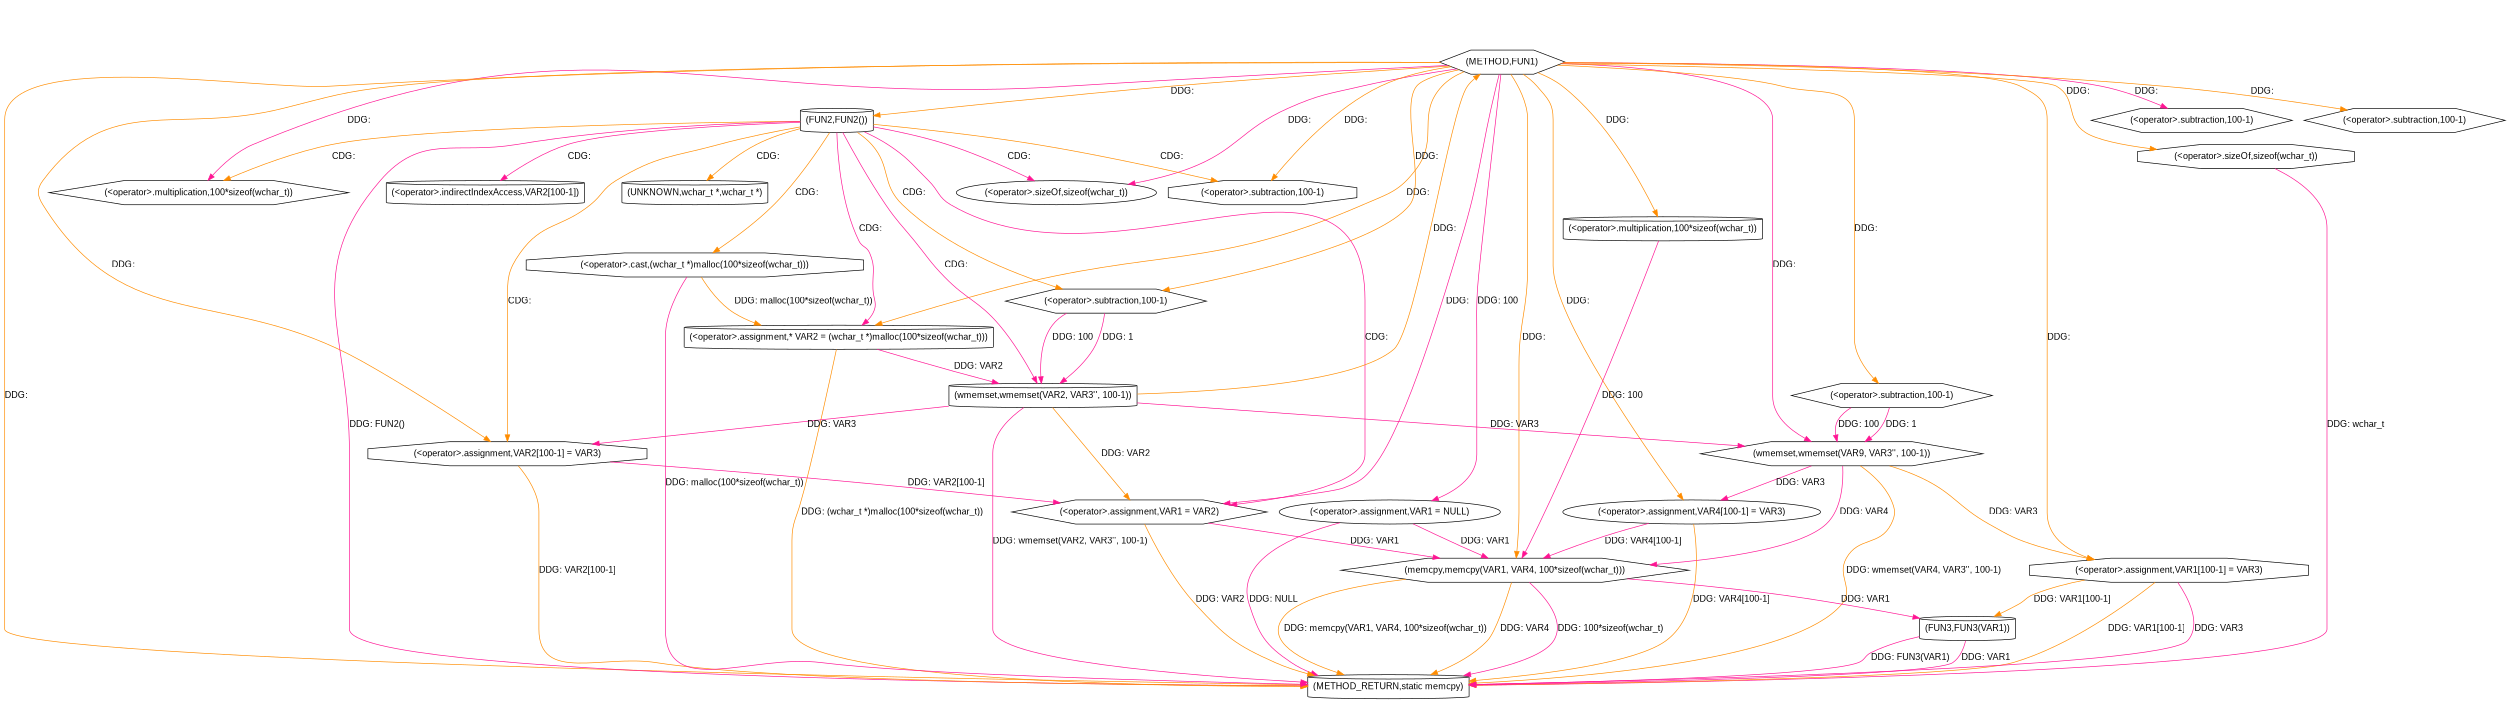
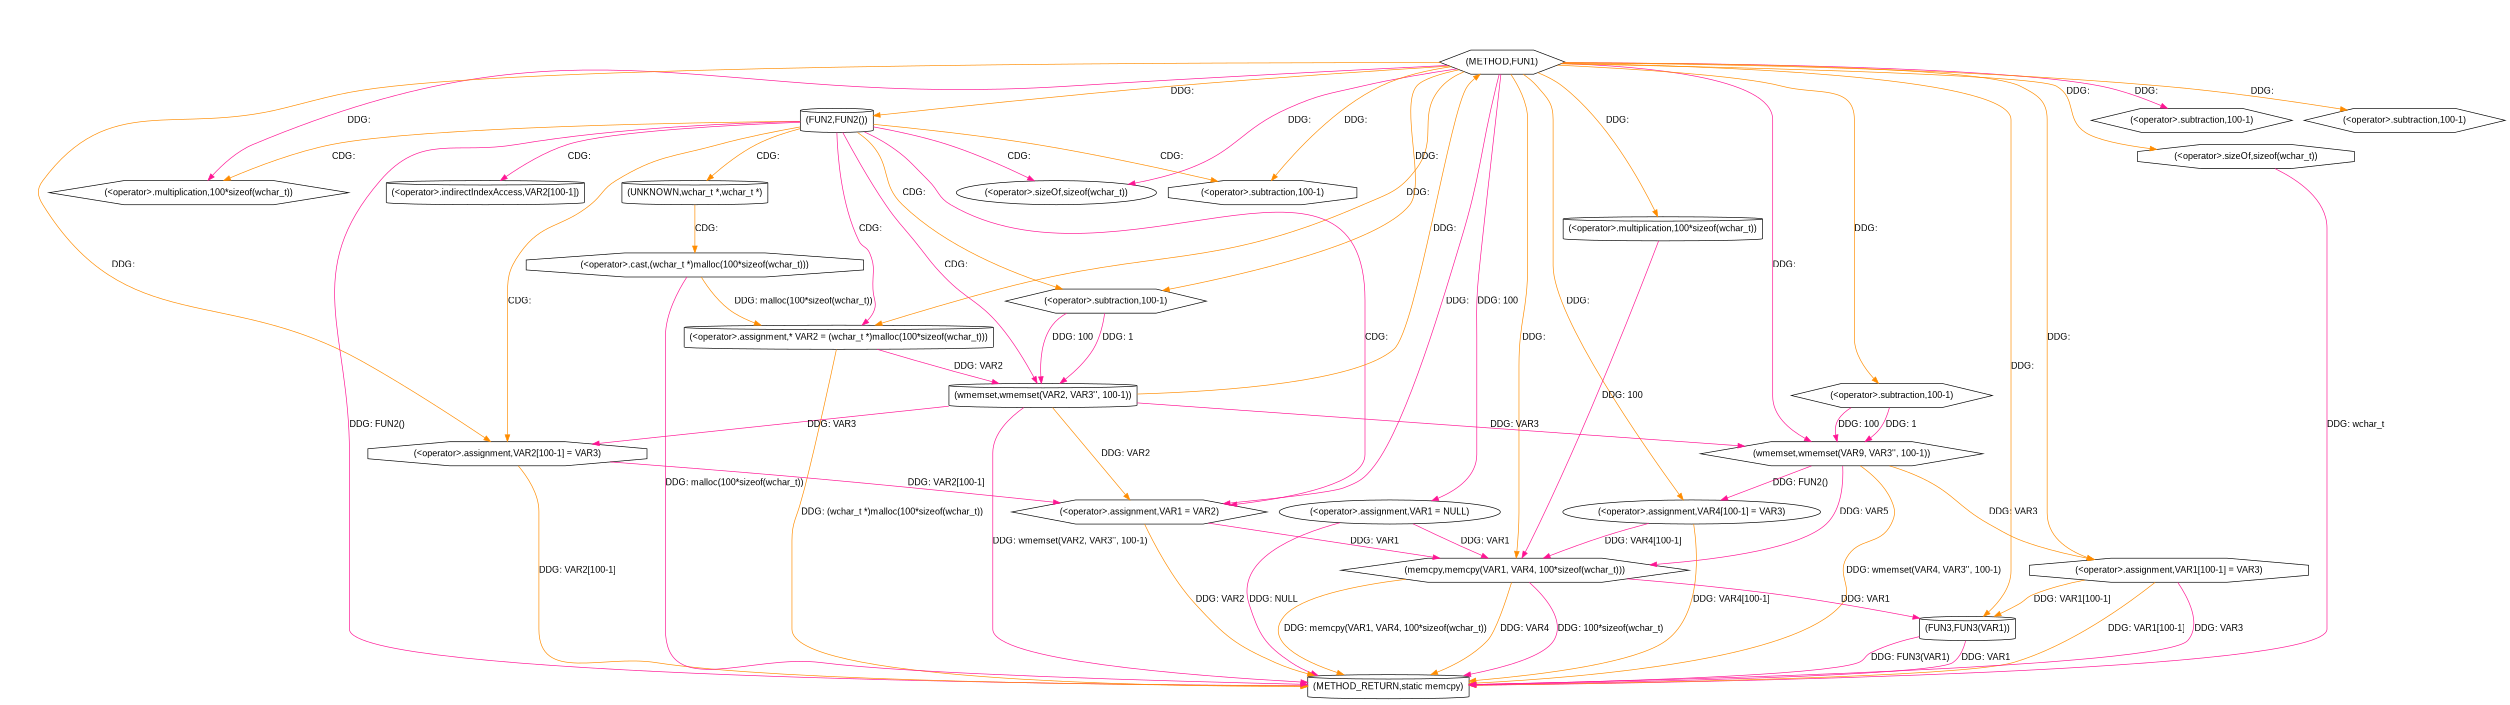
(781, 197) -> (695, 225)
(5, 297) -> (2011, 140)
(1800, 483) -> (1800, 483)
(1864, 512) -> (1864, 512)
